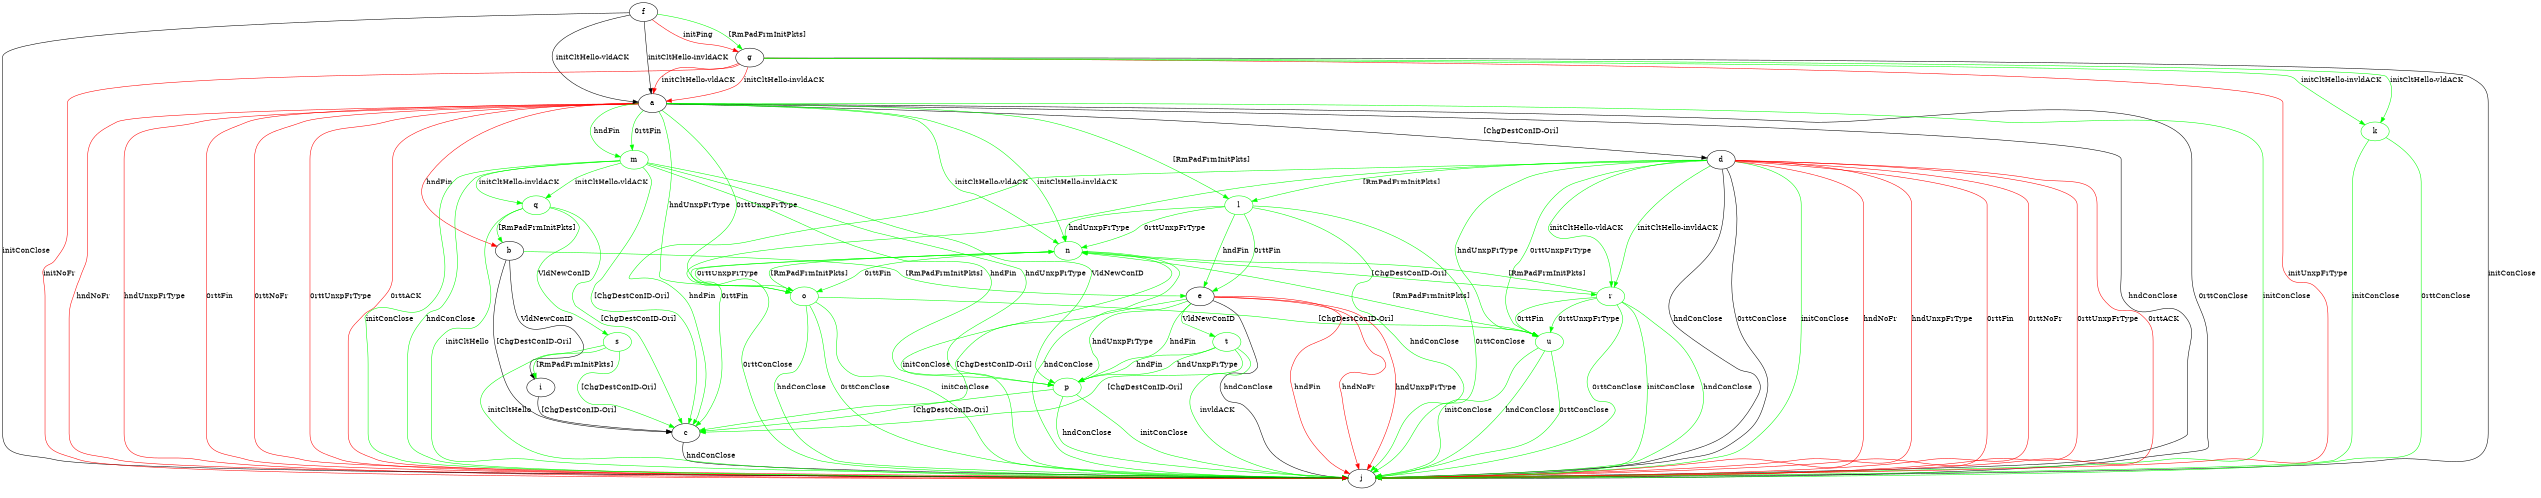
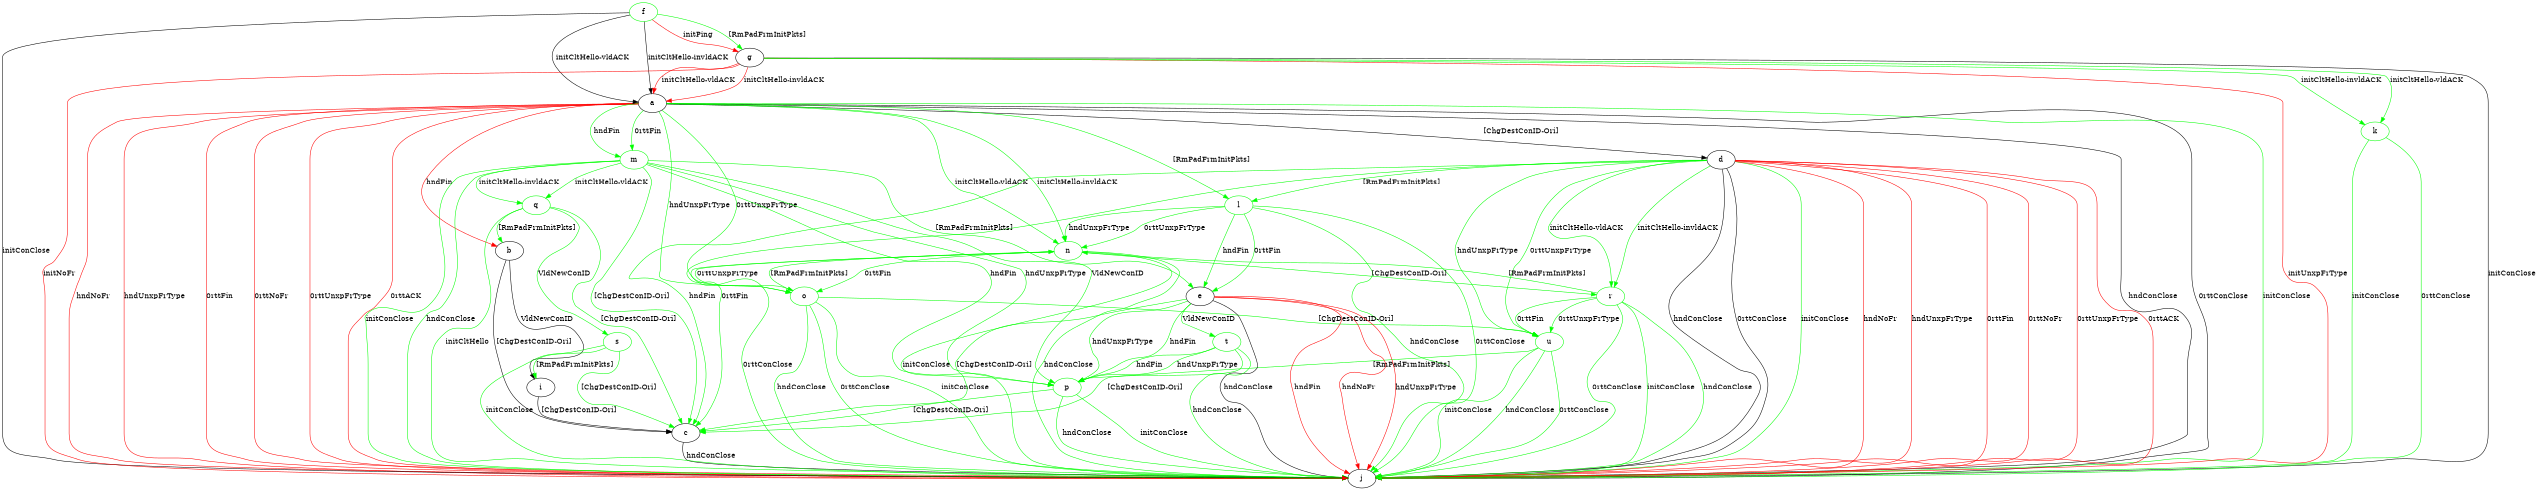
(644, 12) -> (644, 12)
(854, 264) -> (913, 223)
(1314, 289) -> (1311, 365)
(511, 410) -> (511, 410)
(1219, 410) -> (1219, 410)
